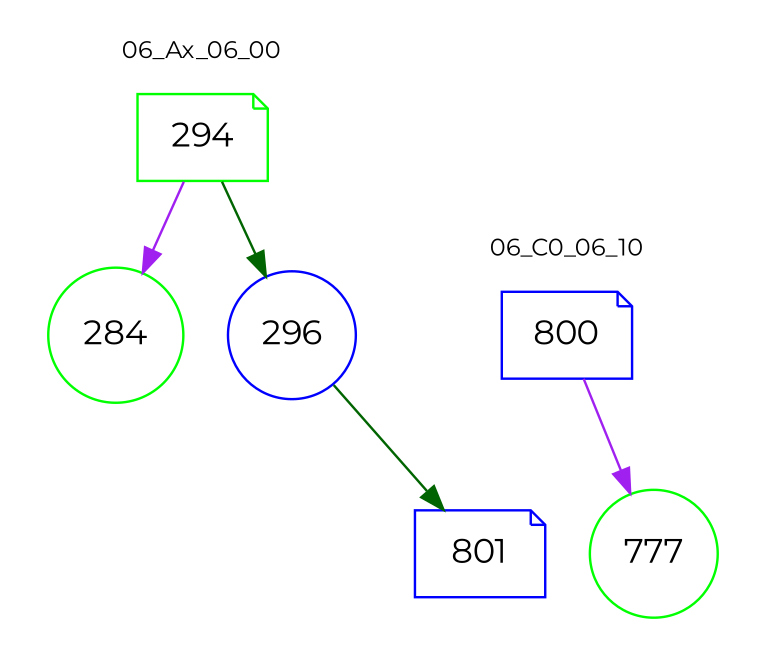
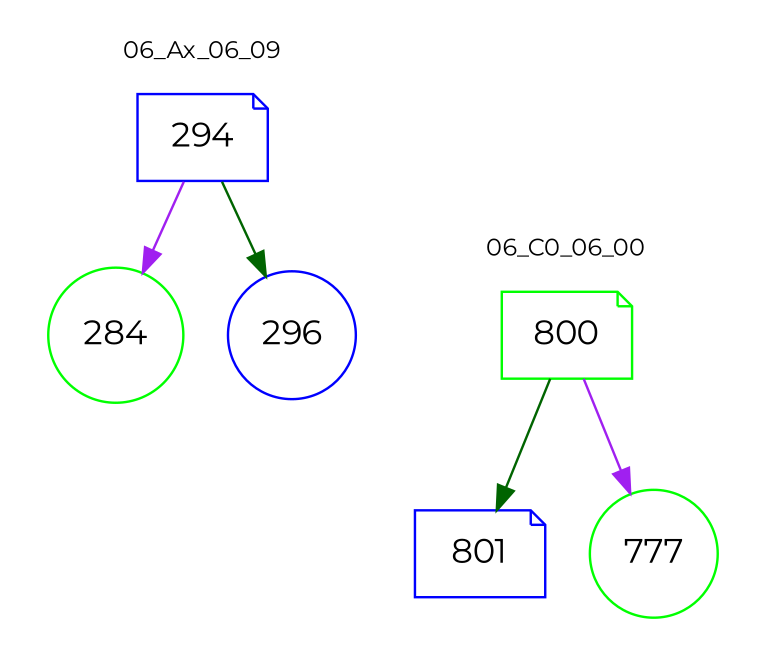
(203, 52) -> (203, 52)
(203, 138) -> (203, 138)
(567, 250) -> (567, 250)
(567, 335) -> (567, 335)
(380, 438) -> (528, 433)
